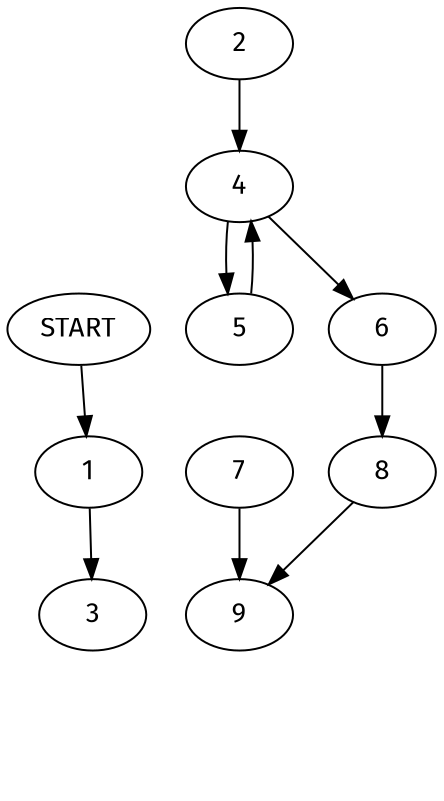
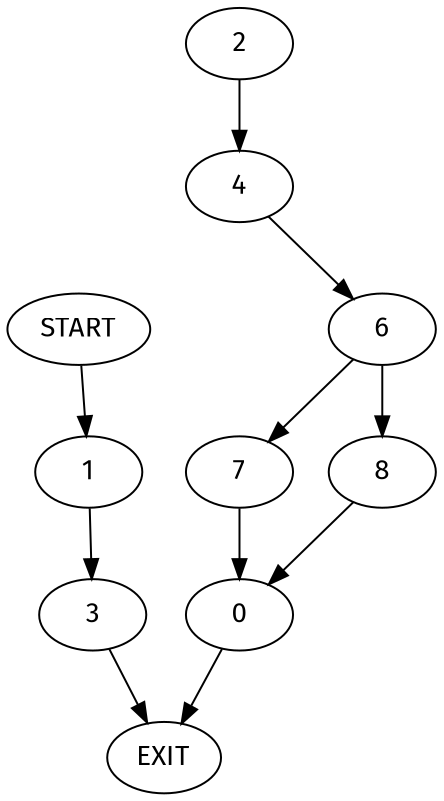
(239, 329) -> none
none -> (318, 393)
(239, 615) -> (239, 615)
none -> (164, 758)
